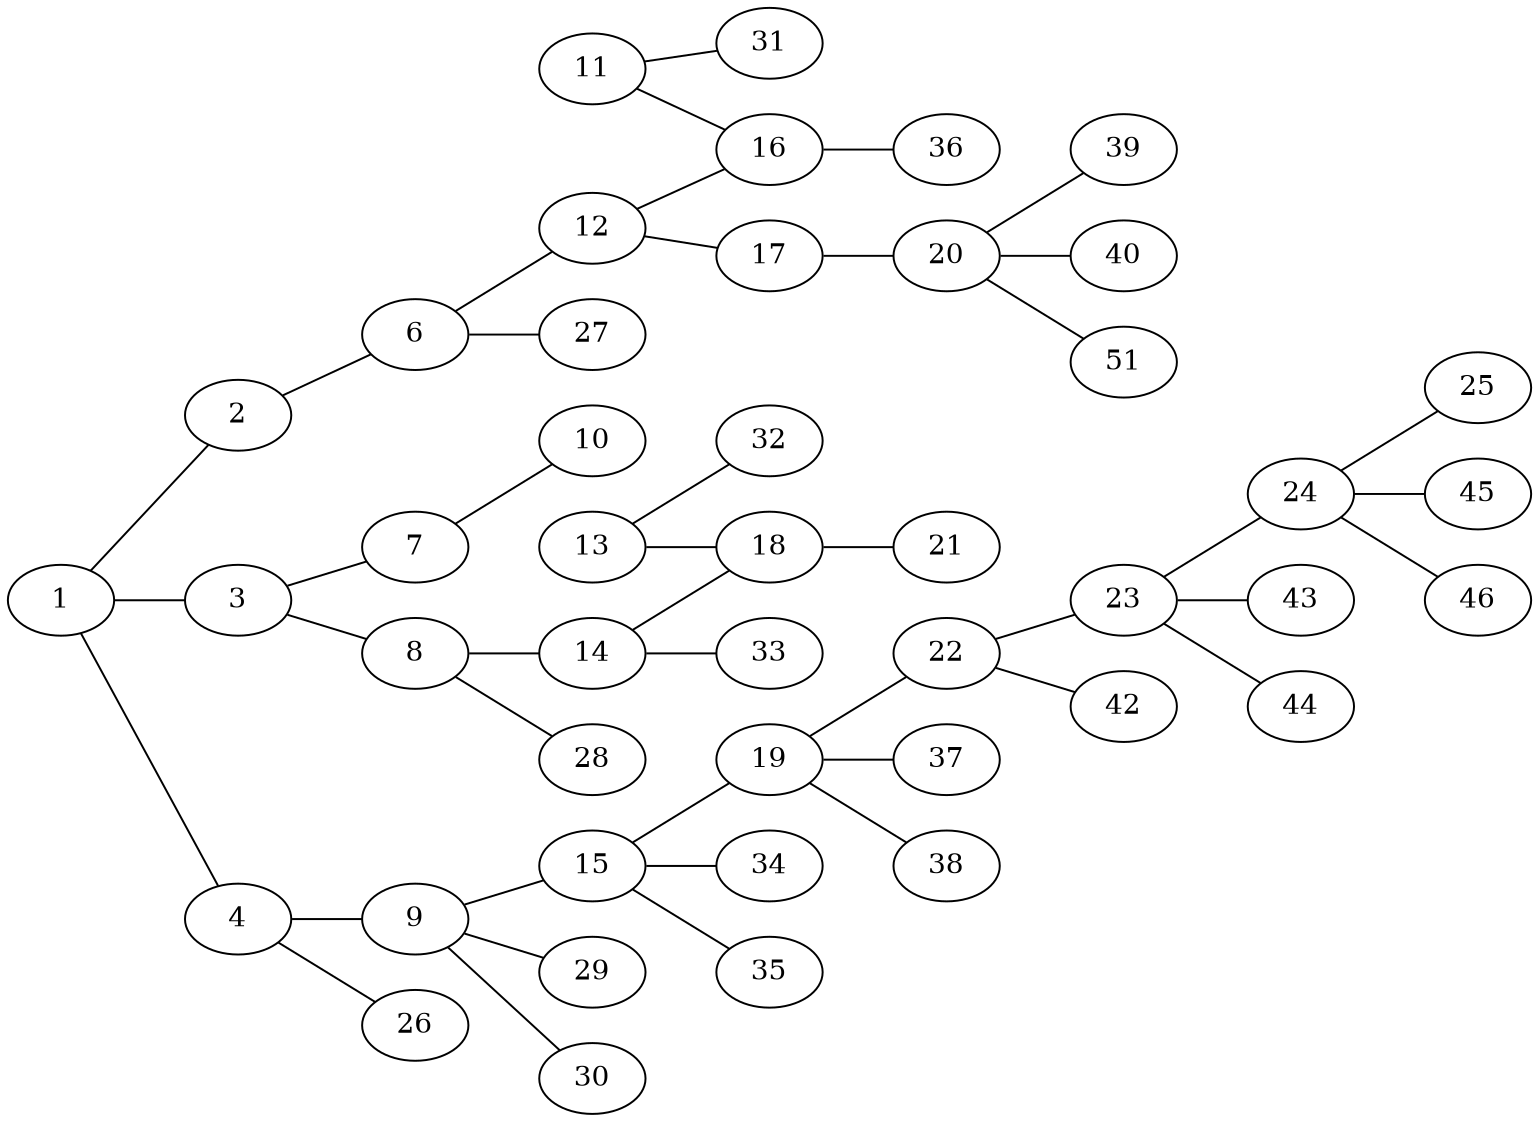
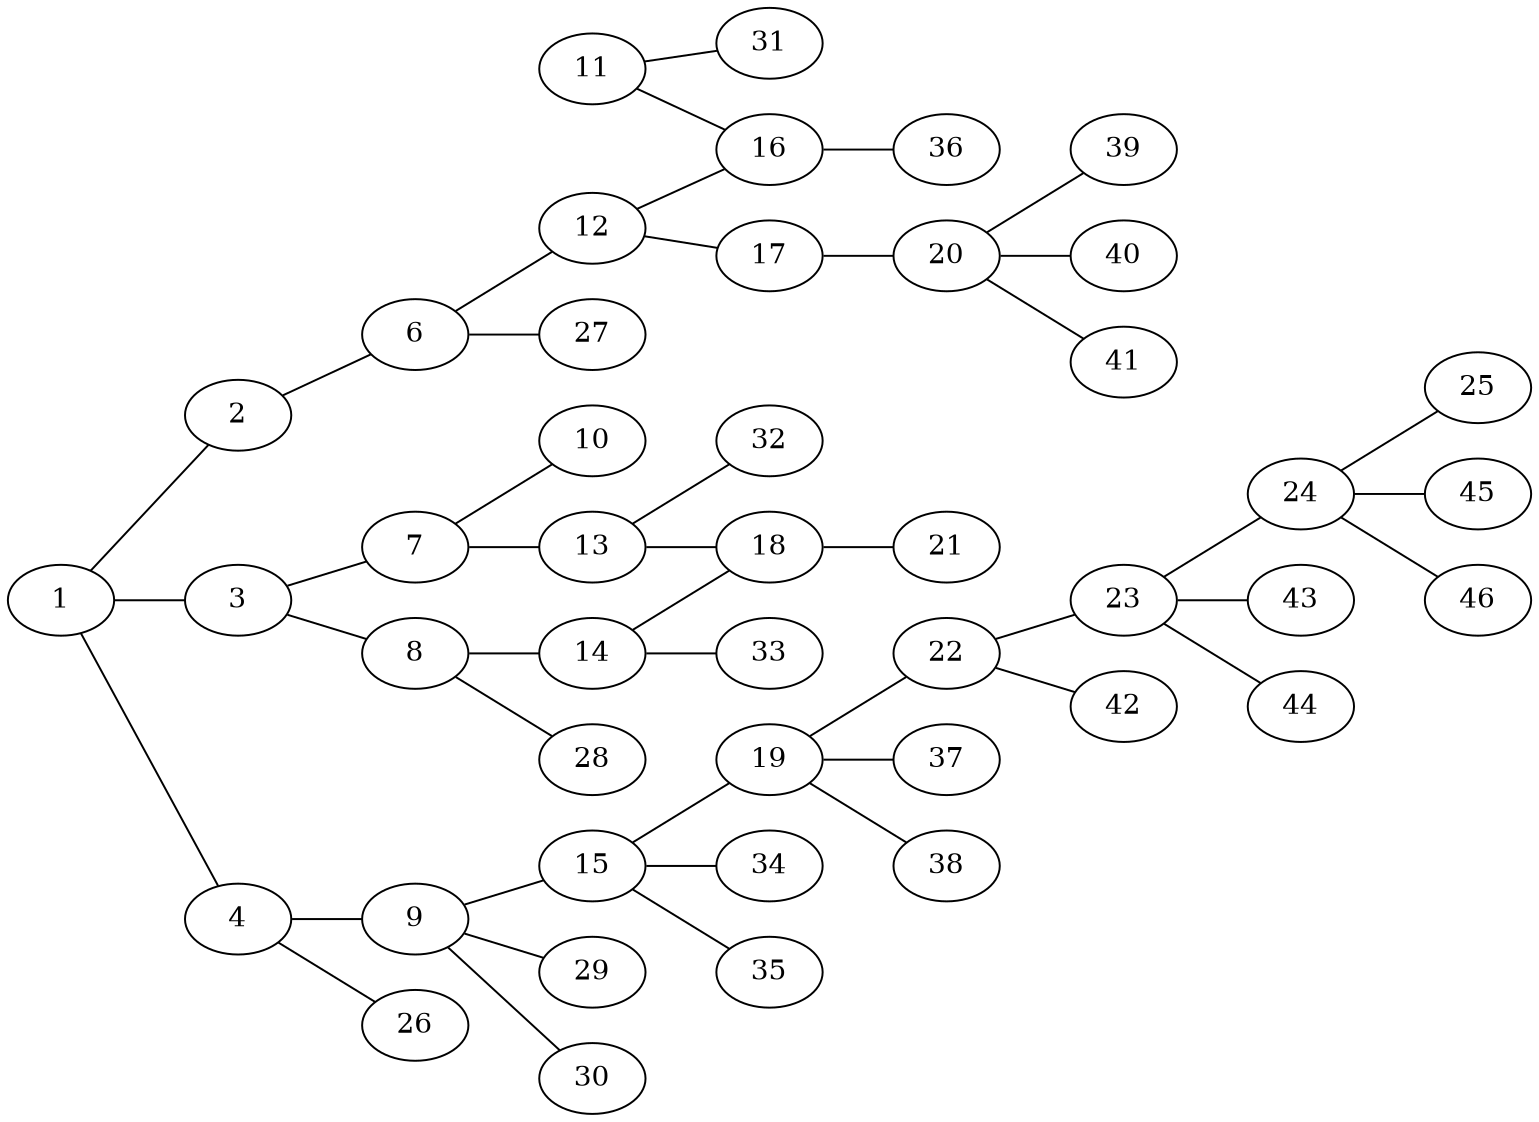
(1124, 362) -> (1124, 362)
none -> (504, 547)
